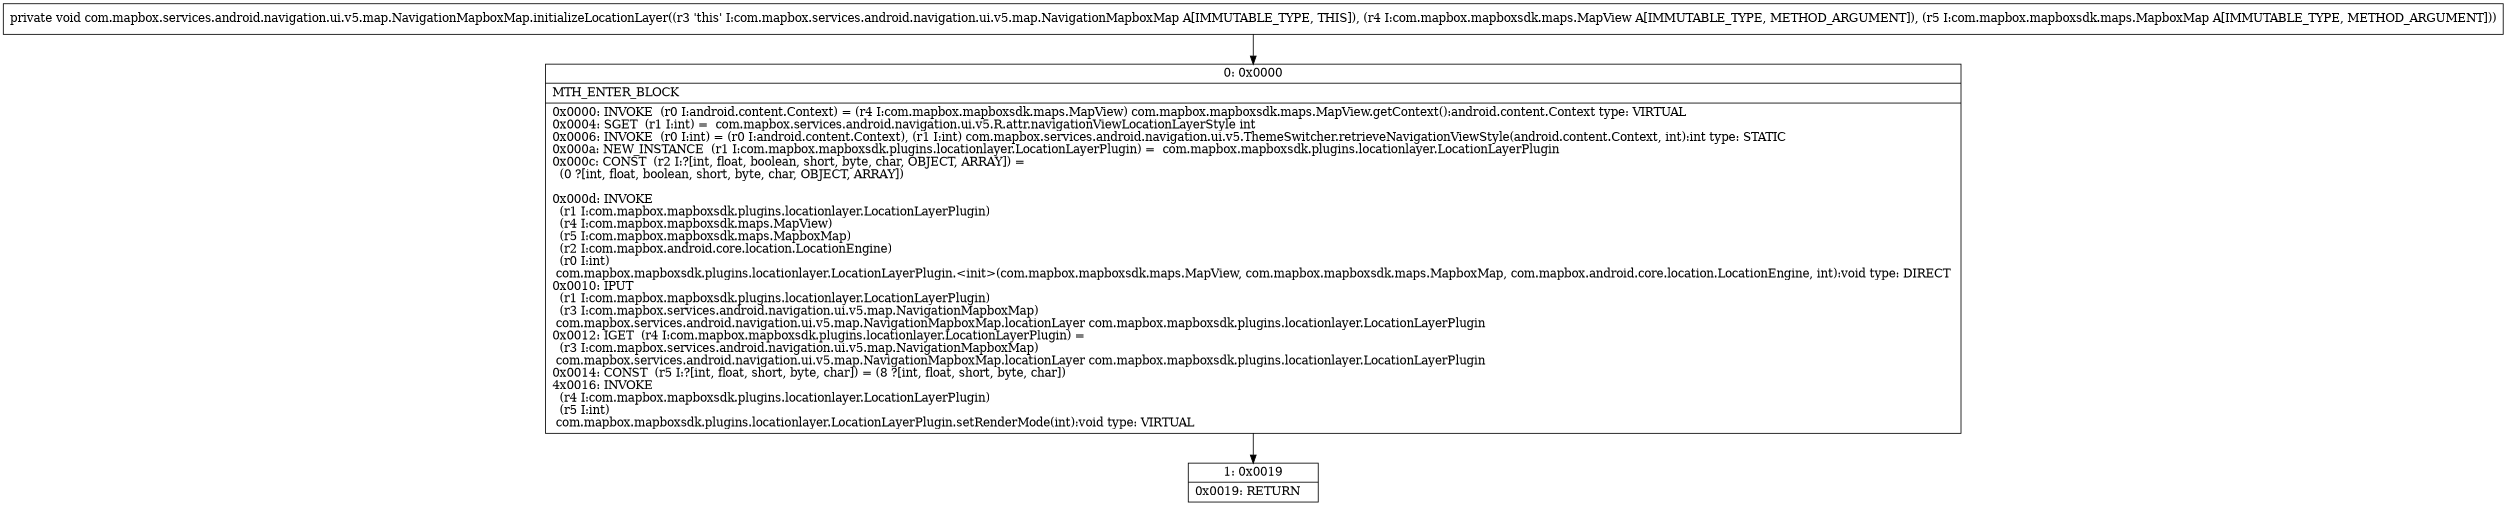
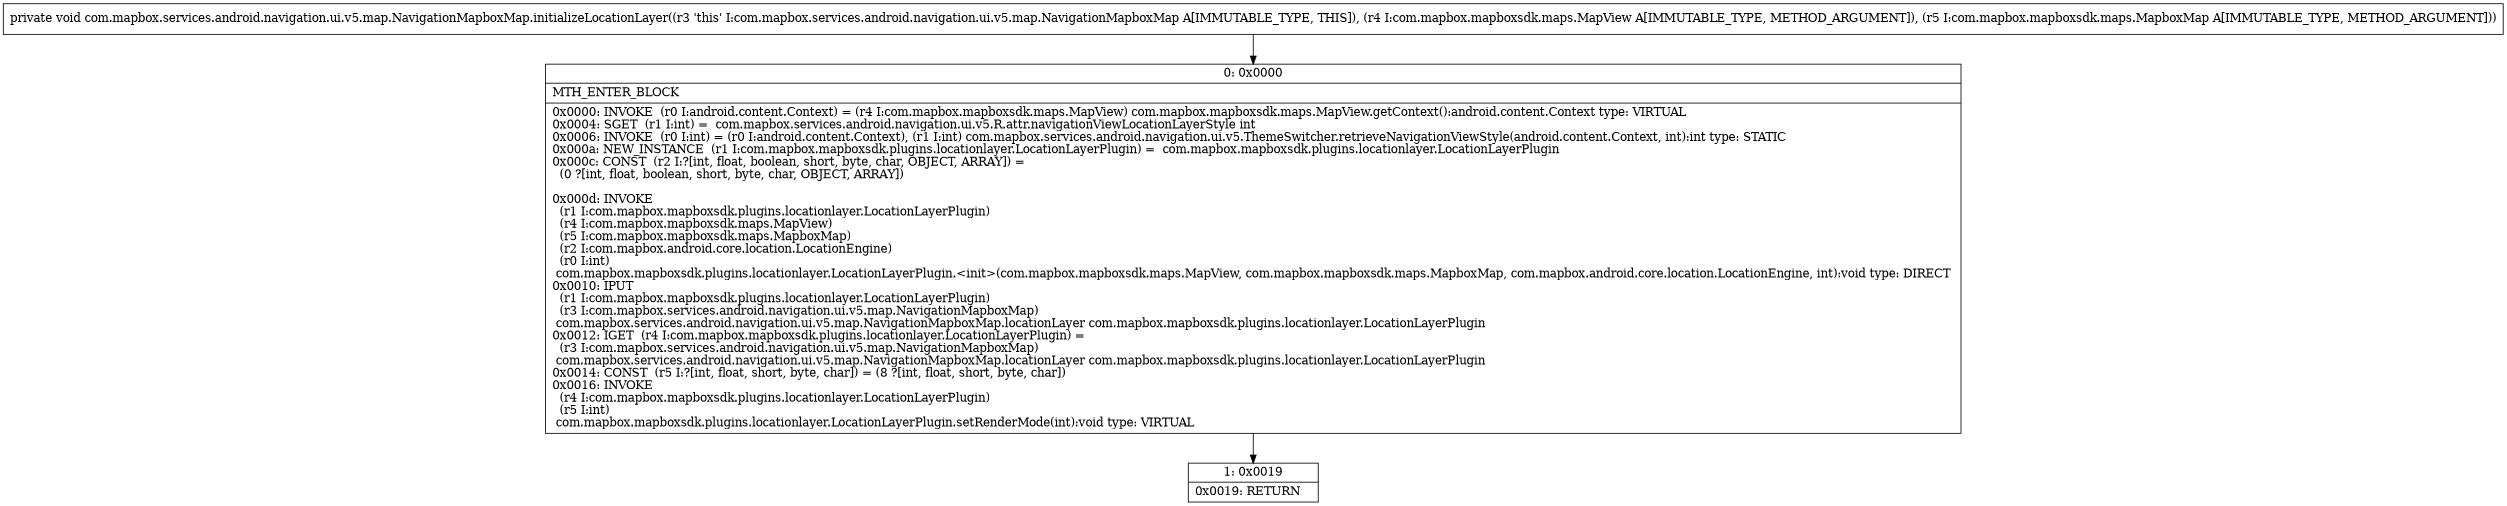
(606, 386) -> (606, 386)
